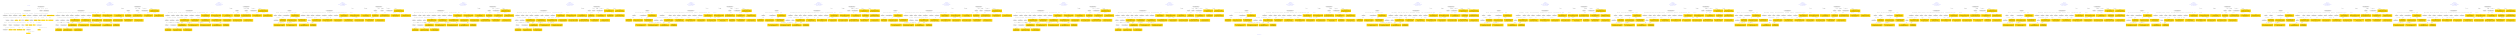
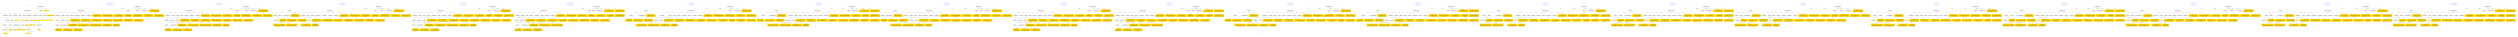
(46, 11) -> (46, 11)
(24, 16) -> (24, 16)
(15, 30) -> (15, 30)
none -> (5, 33)
